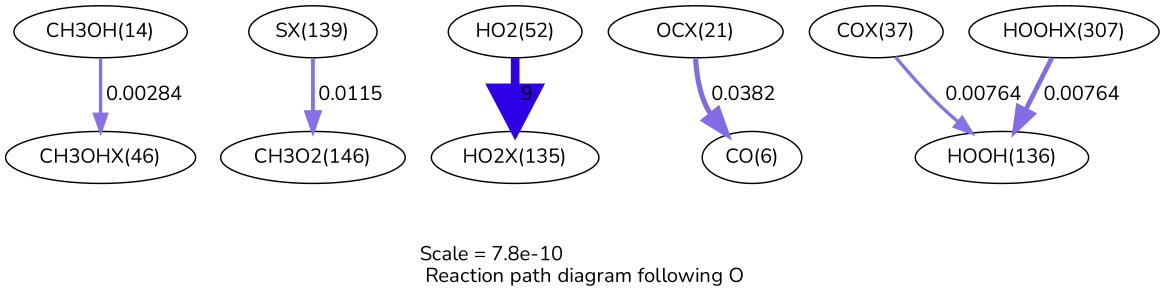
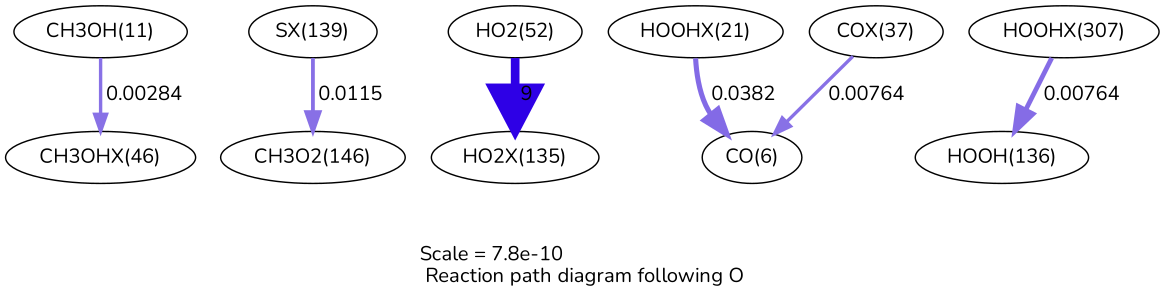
(101, 32) -> (101, 32)
(696, 32) -> (696, 32)
(925, 91) -> (820, 89)
